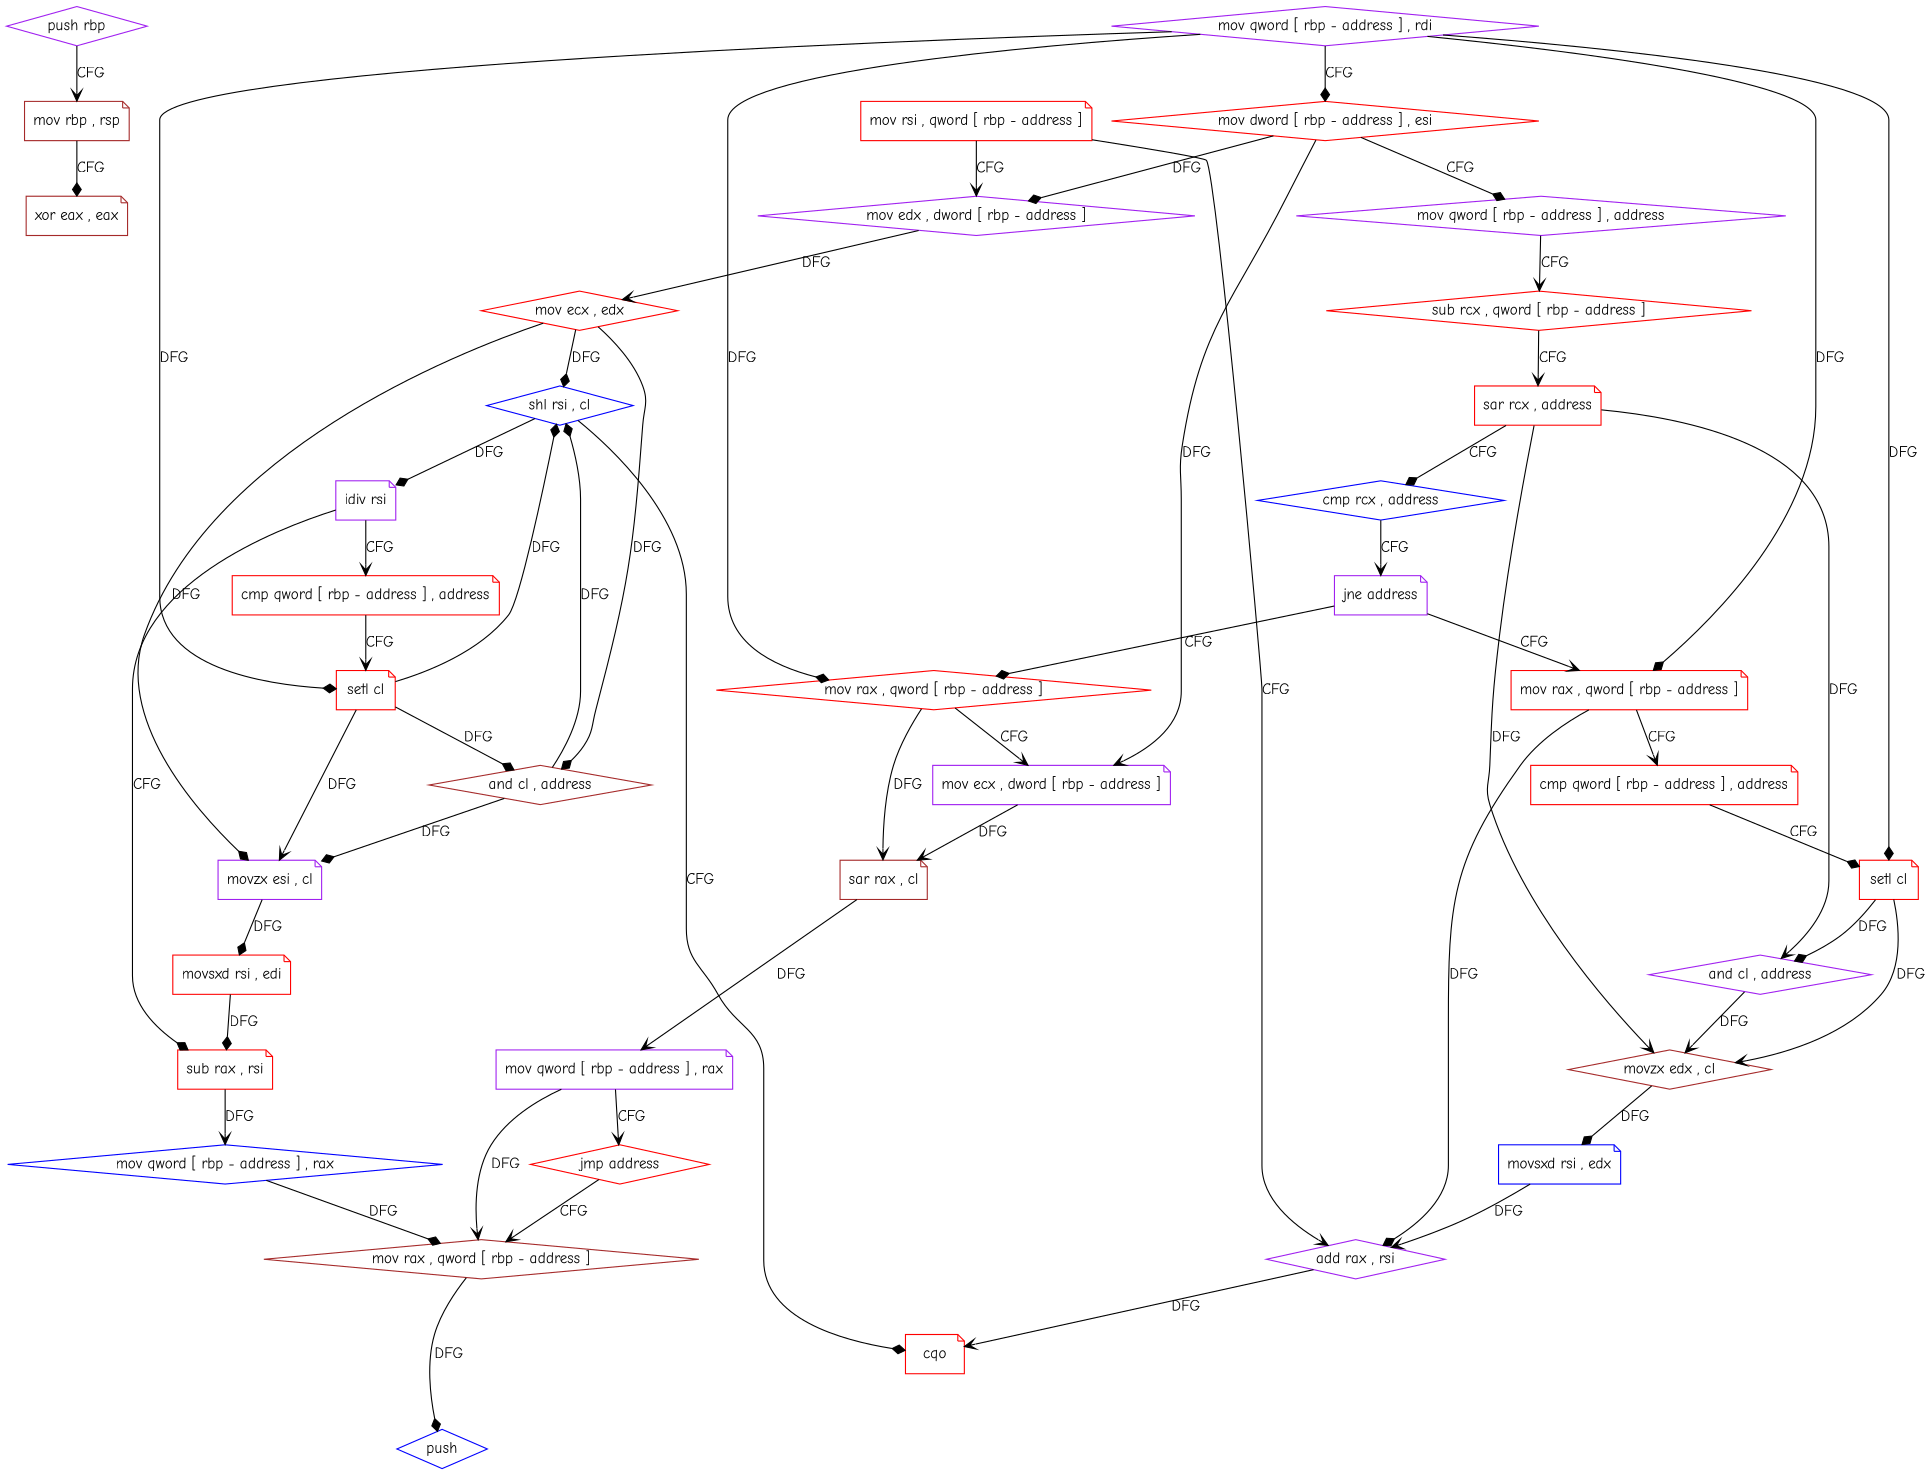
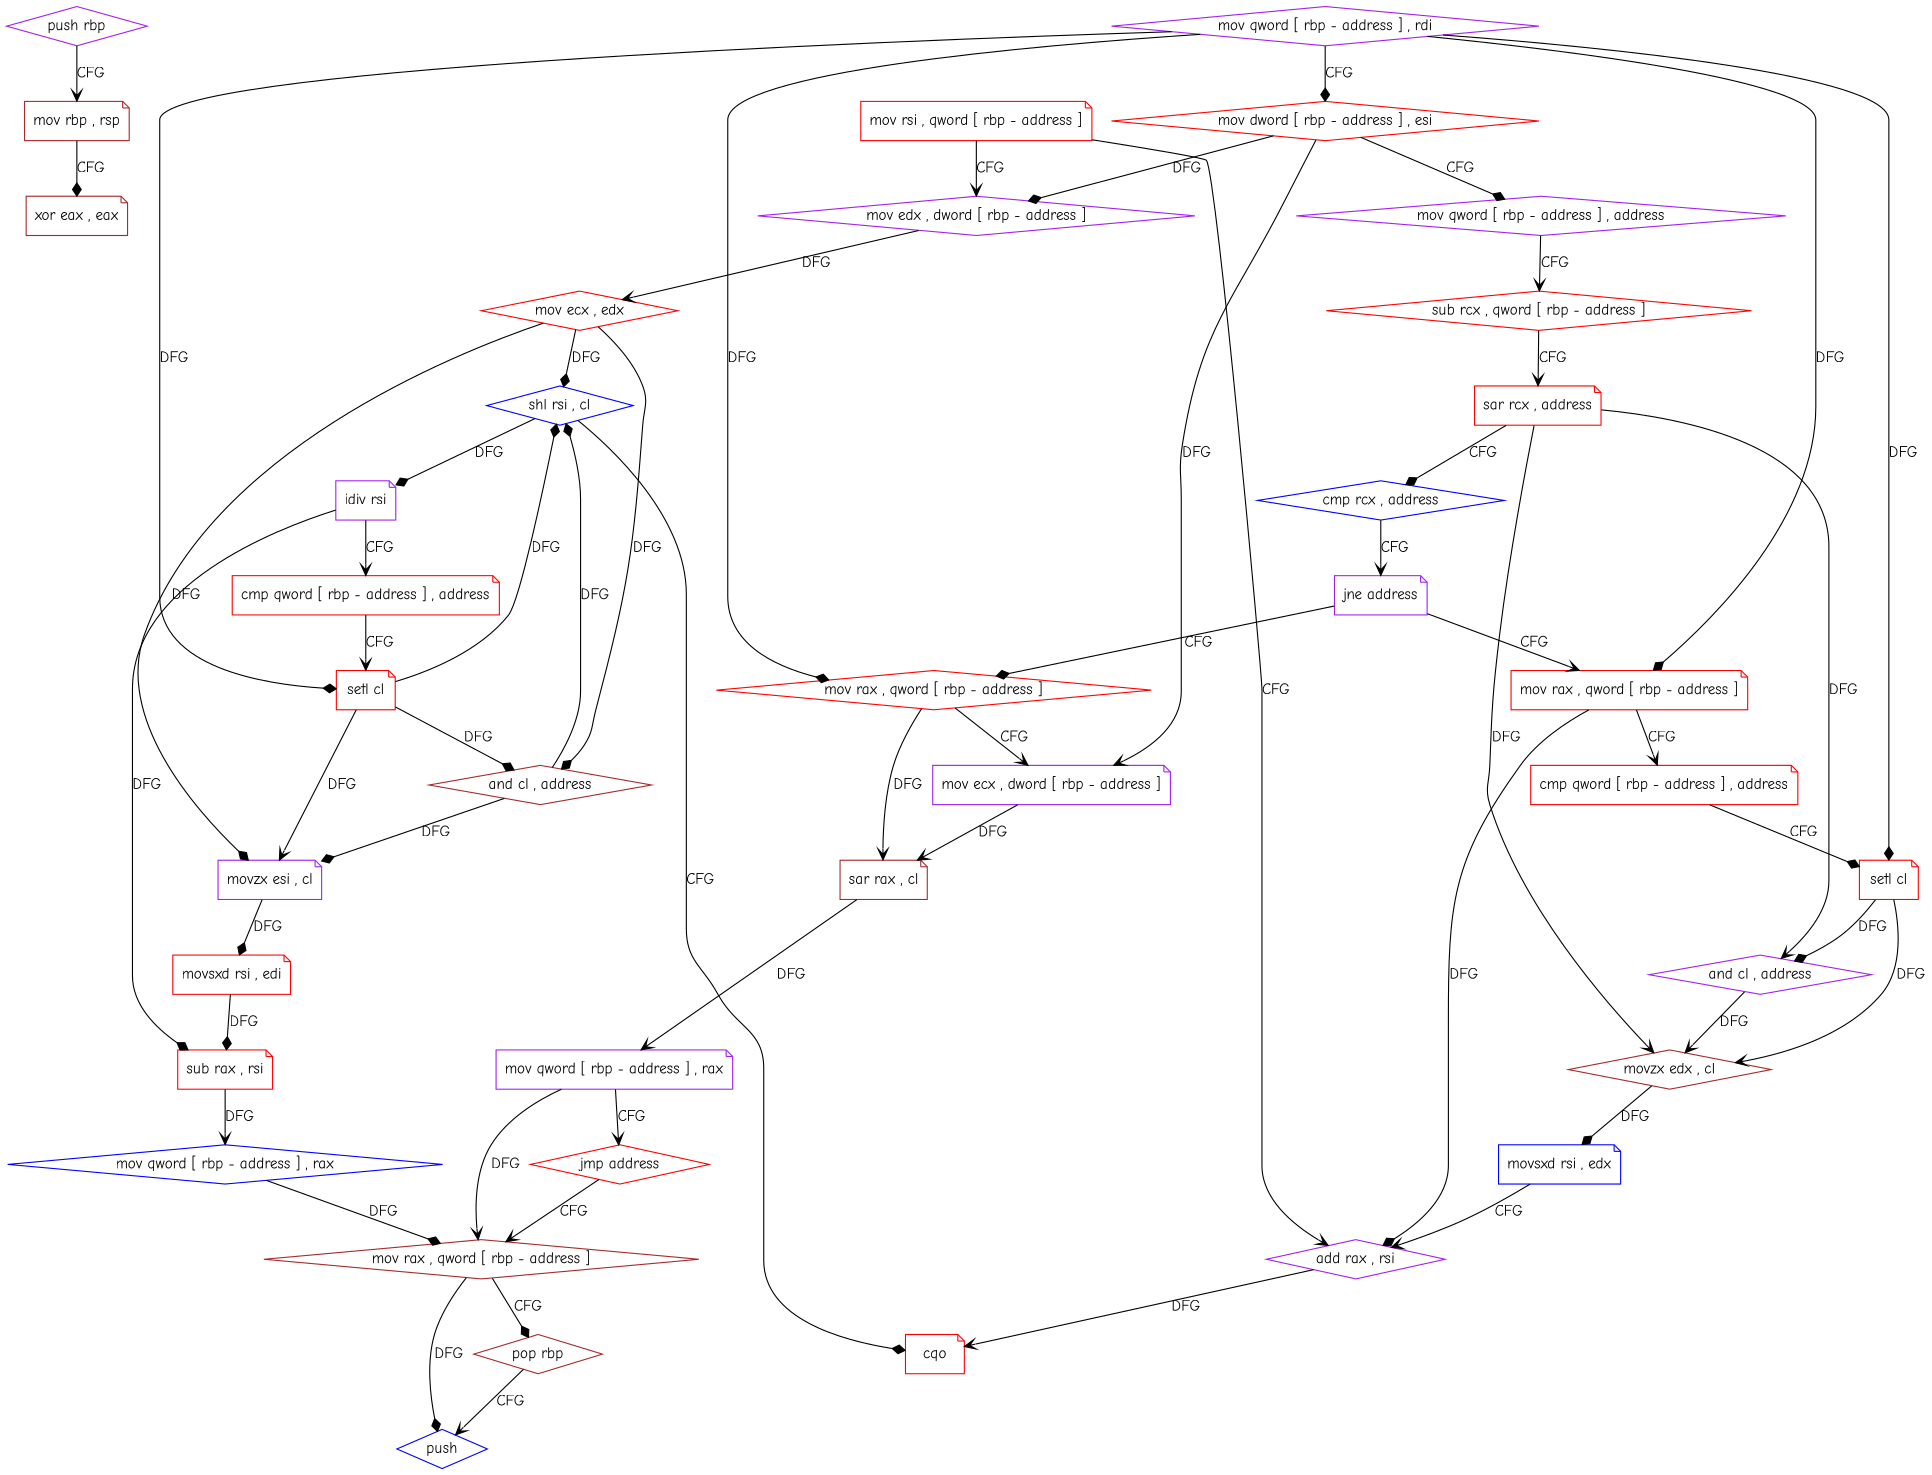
(147, 785) -> (147, 785)
(1509, 1212) -> (1509, 1212)
none -> (538, 1354)
